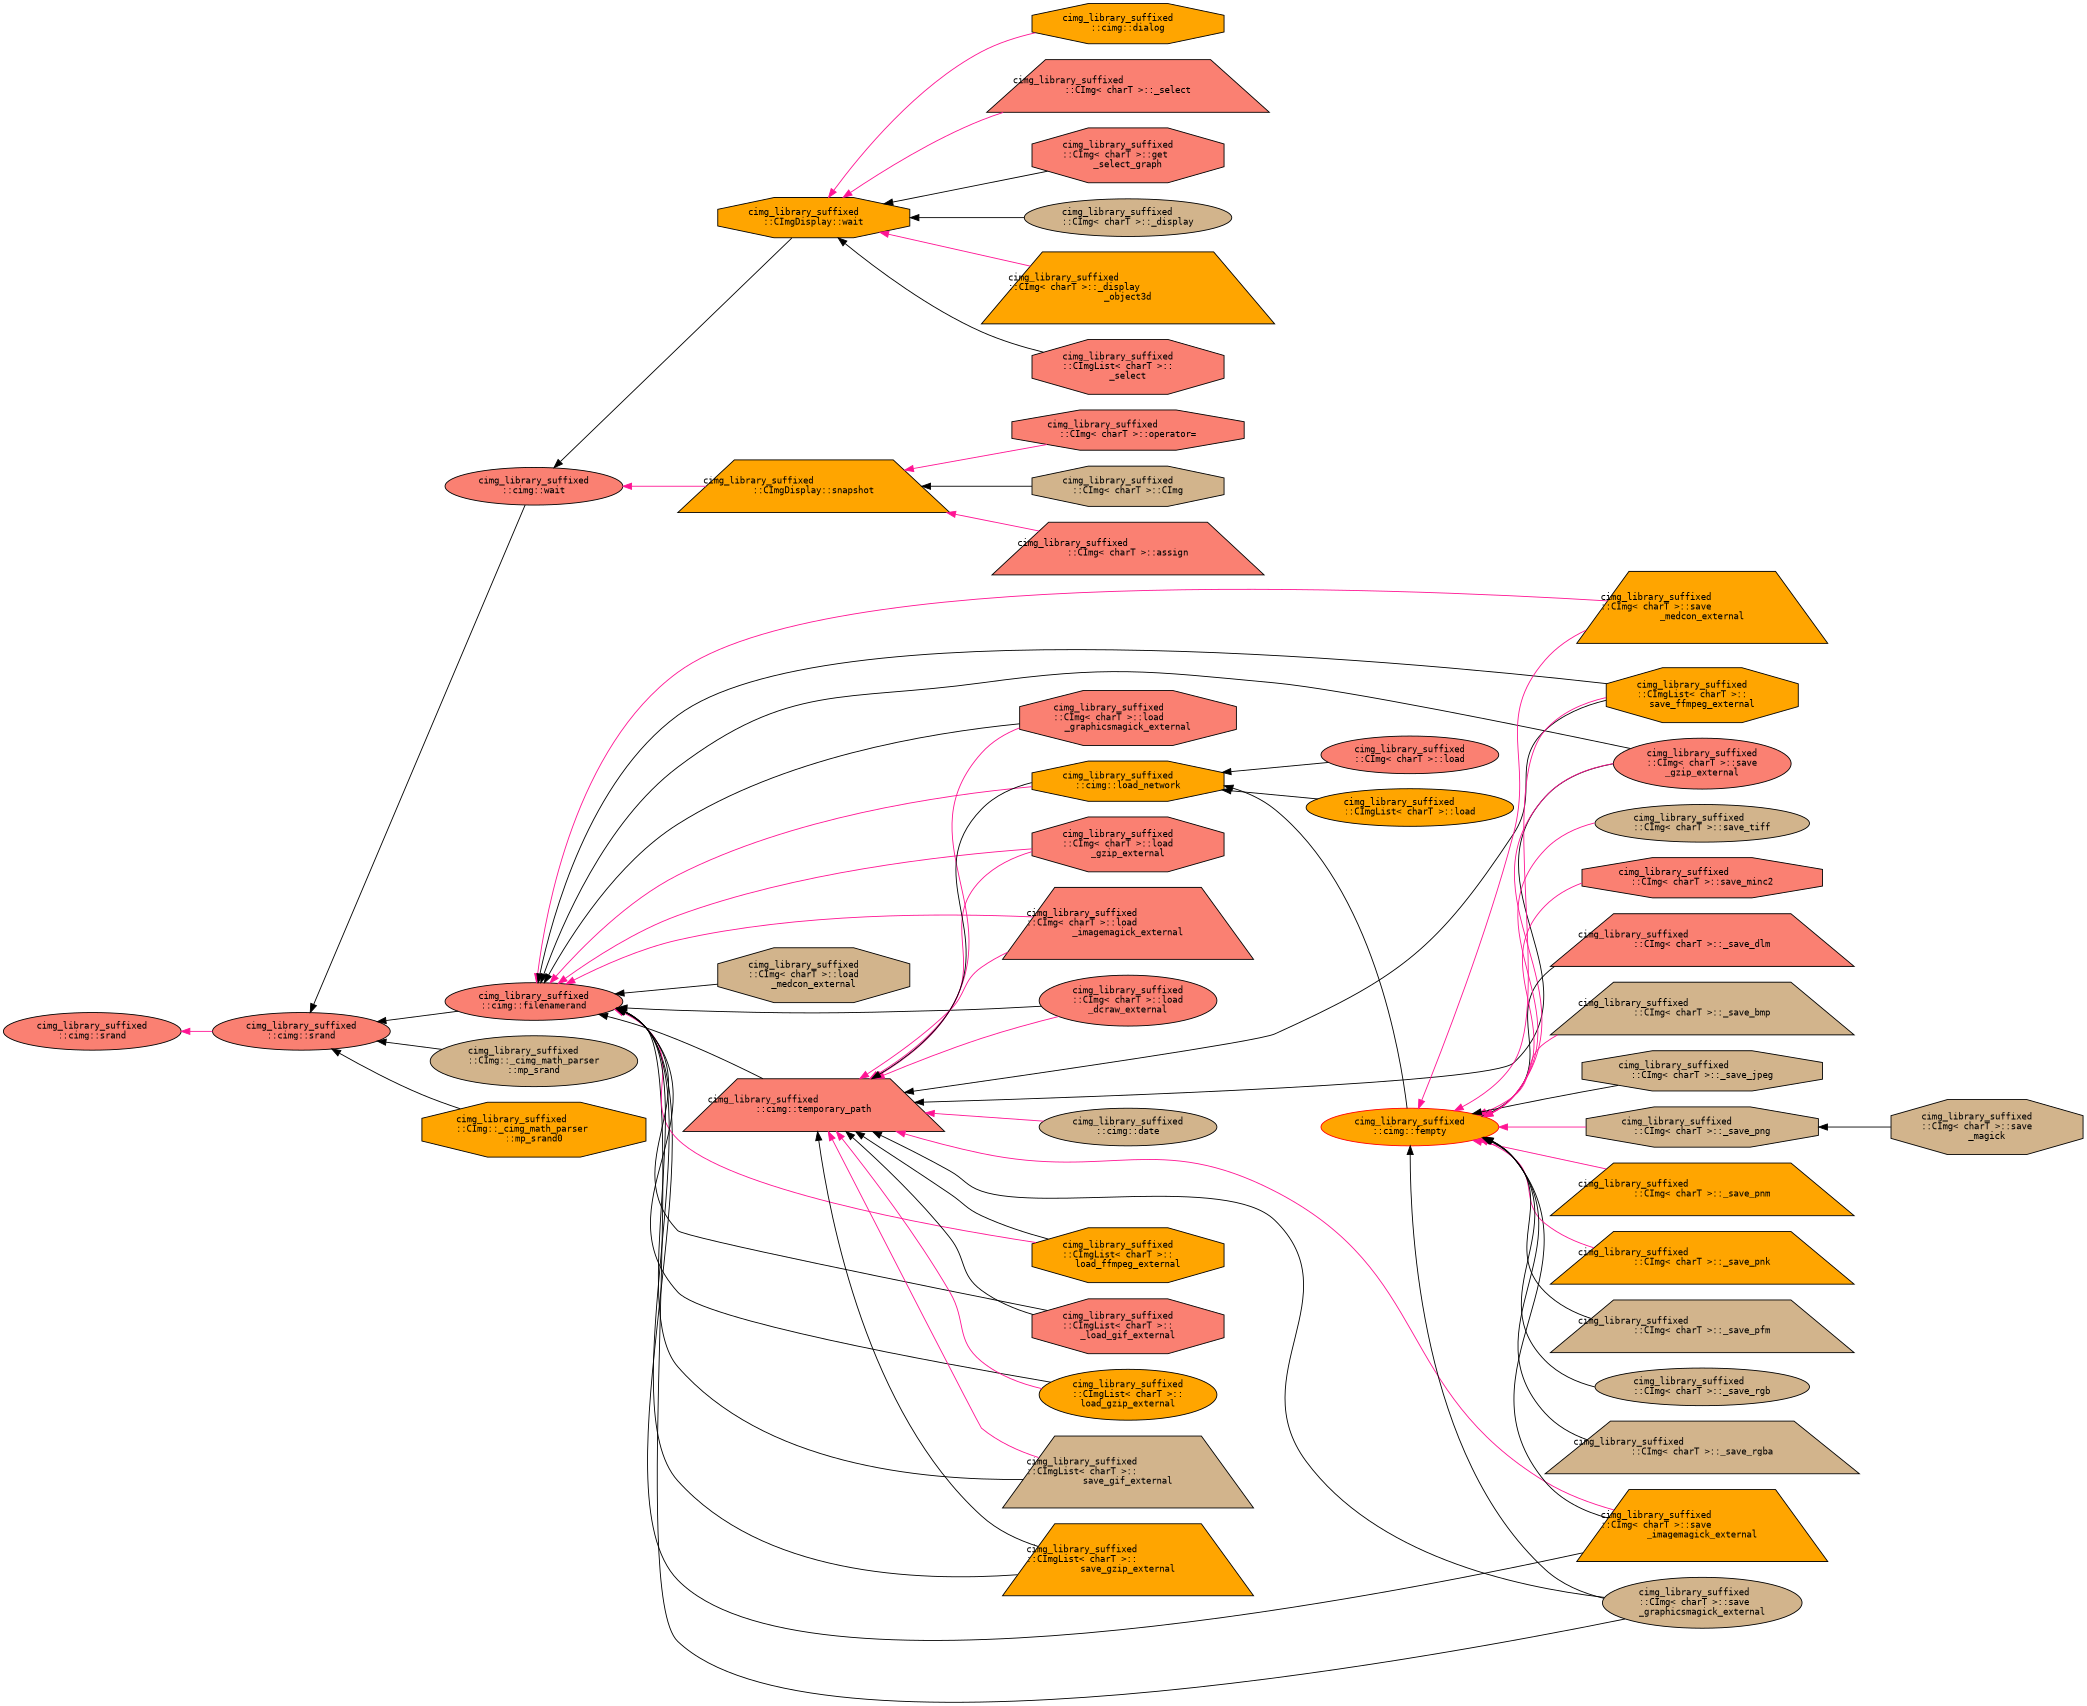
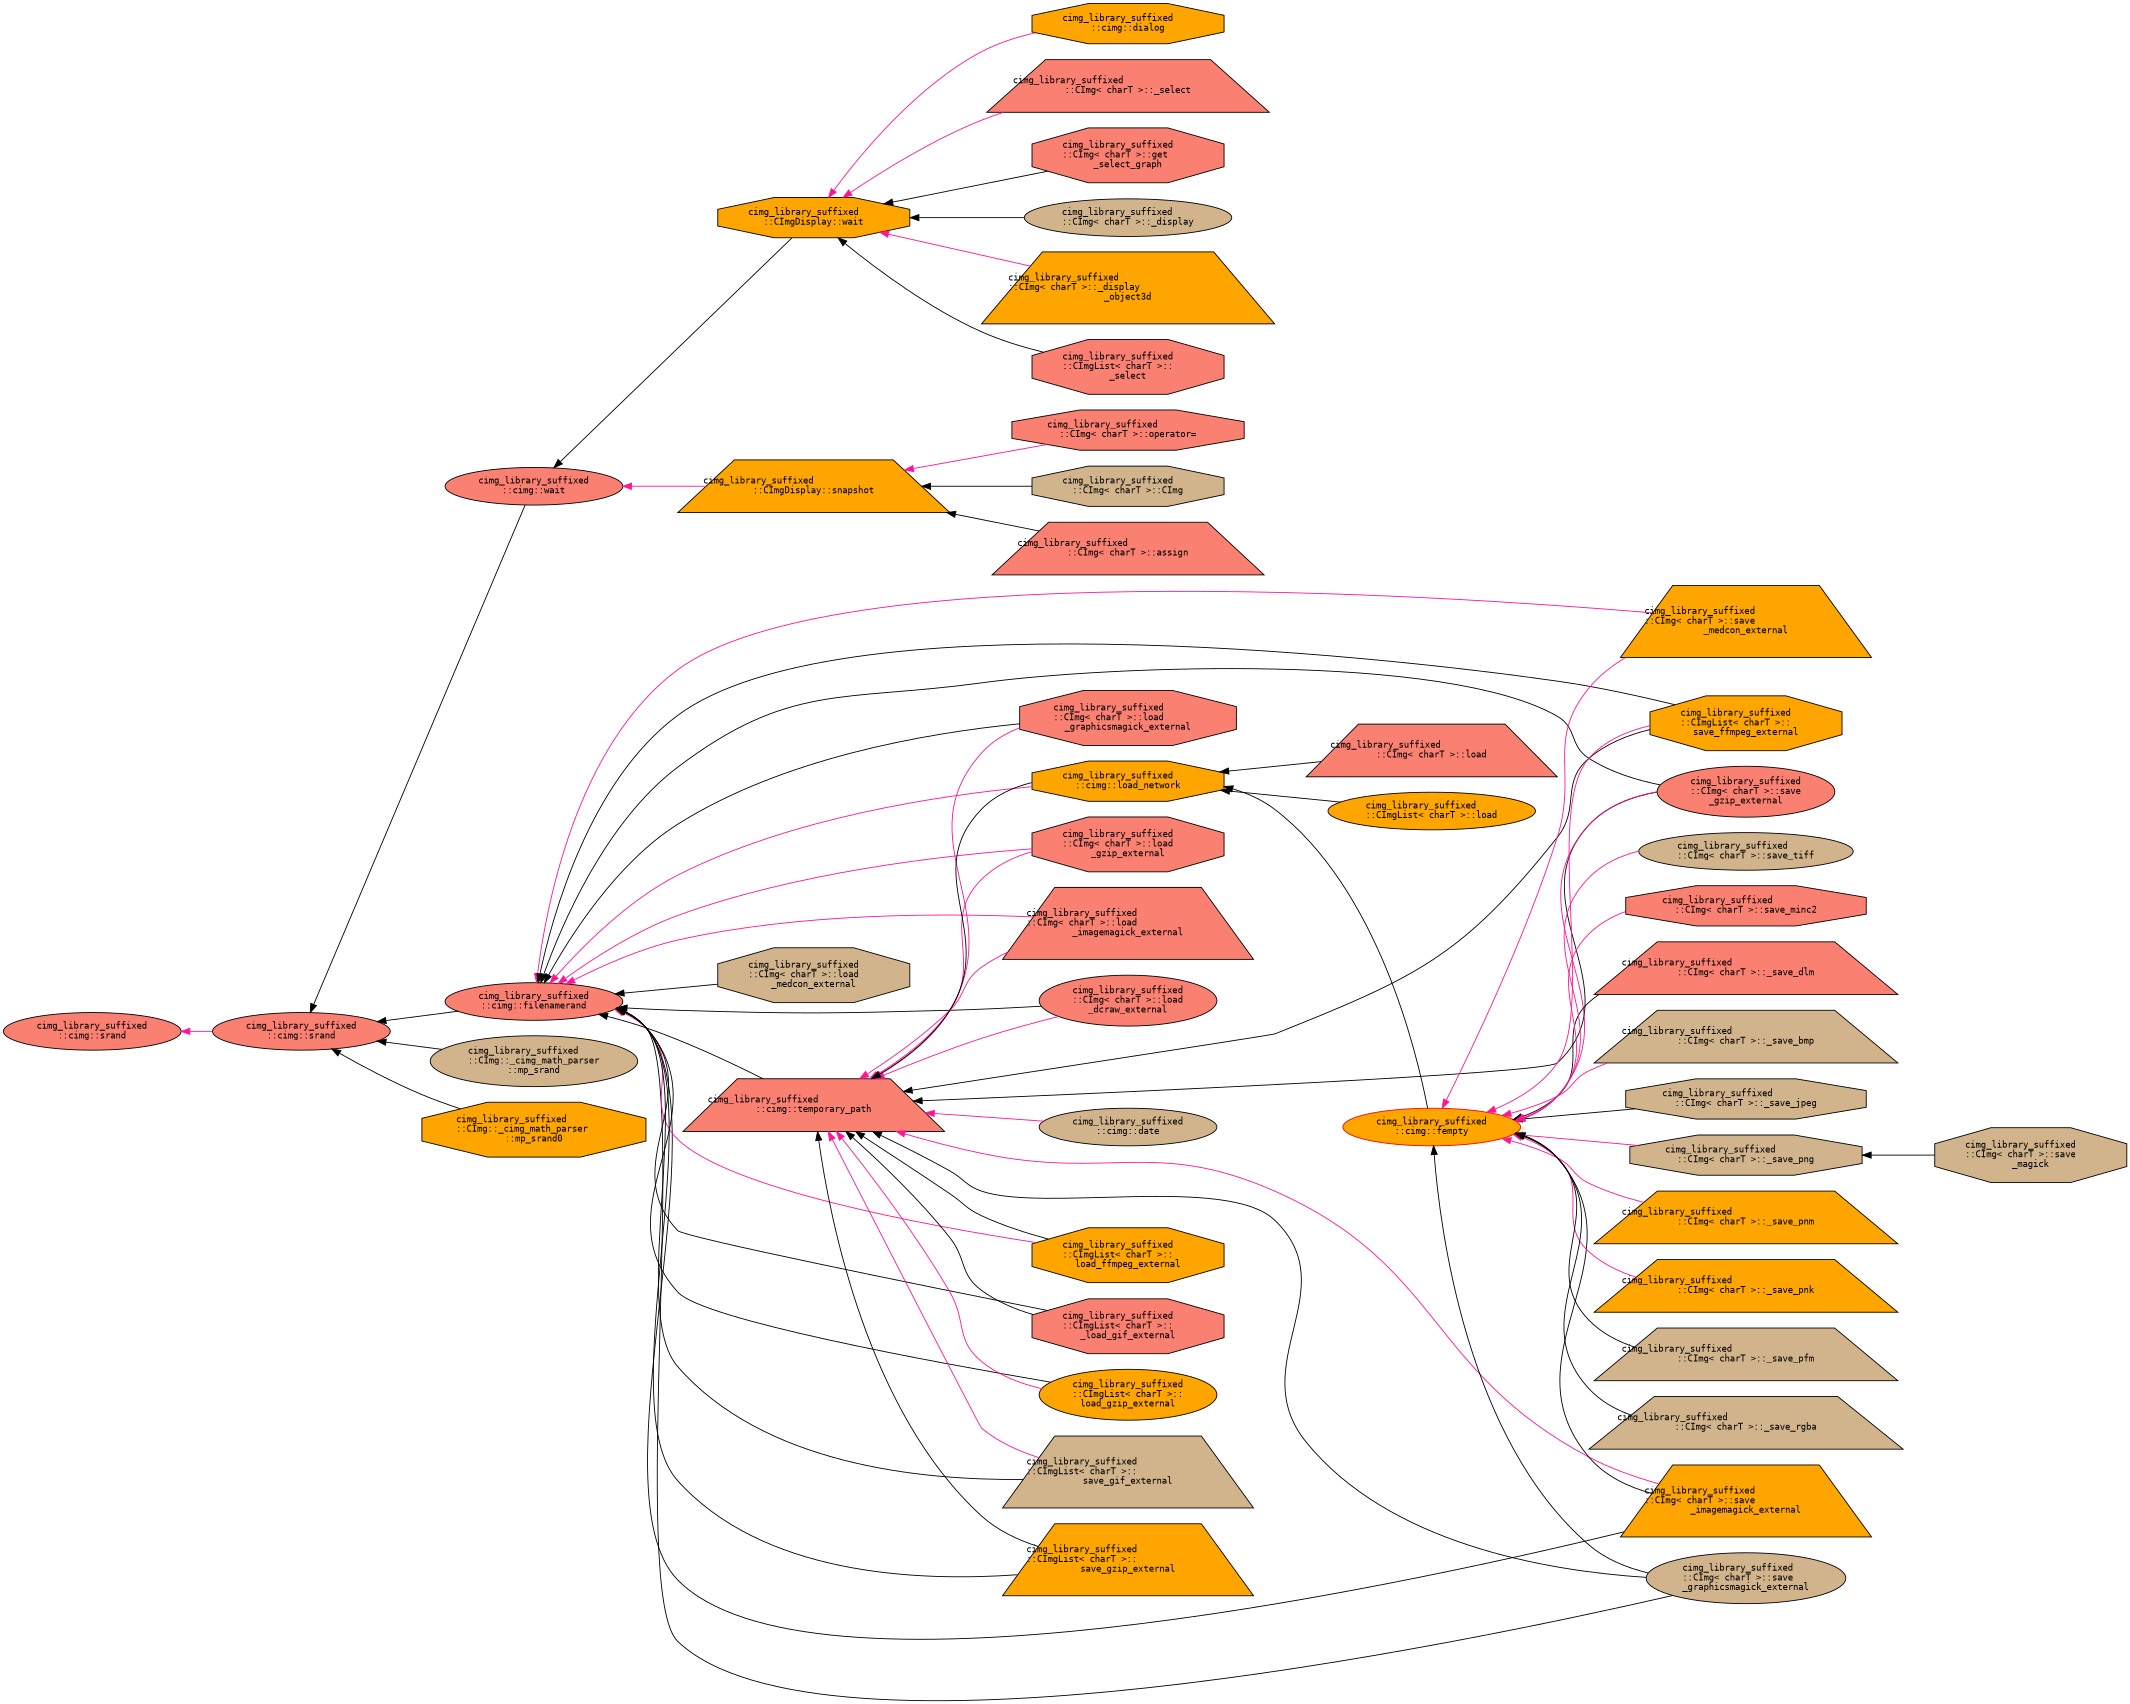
(997, 523) -> (997, 523)
(1410, 755) -> (1432, 750)
(1702, 1387) -> none
